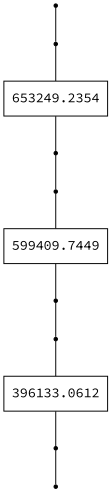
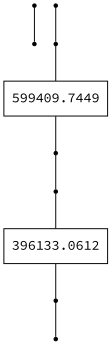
(56, 99) -> none
